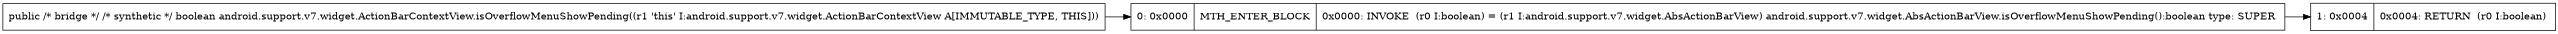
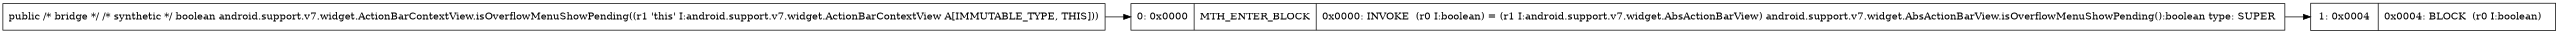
(2465, 17) -> (2464, 17)
